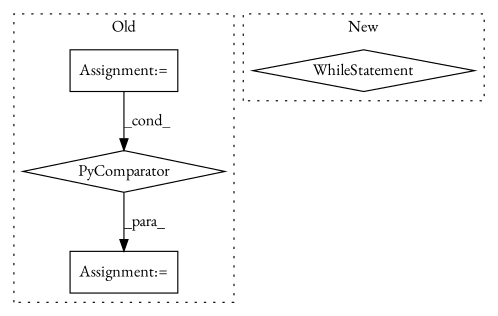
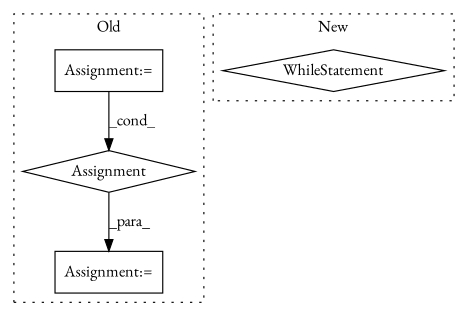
(124, 171) -> (109, 171)
